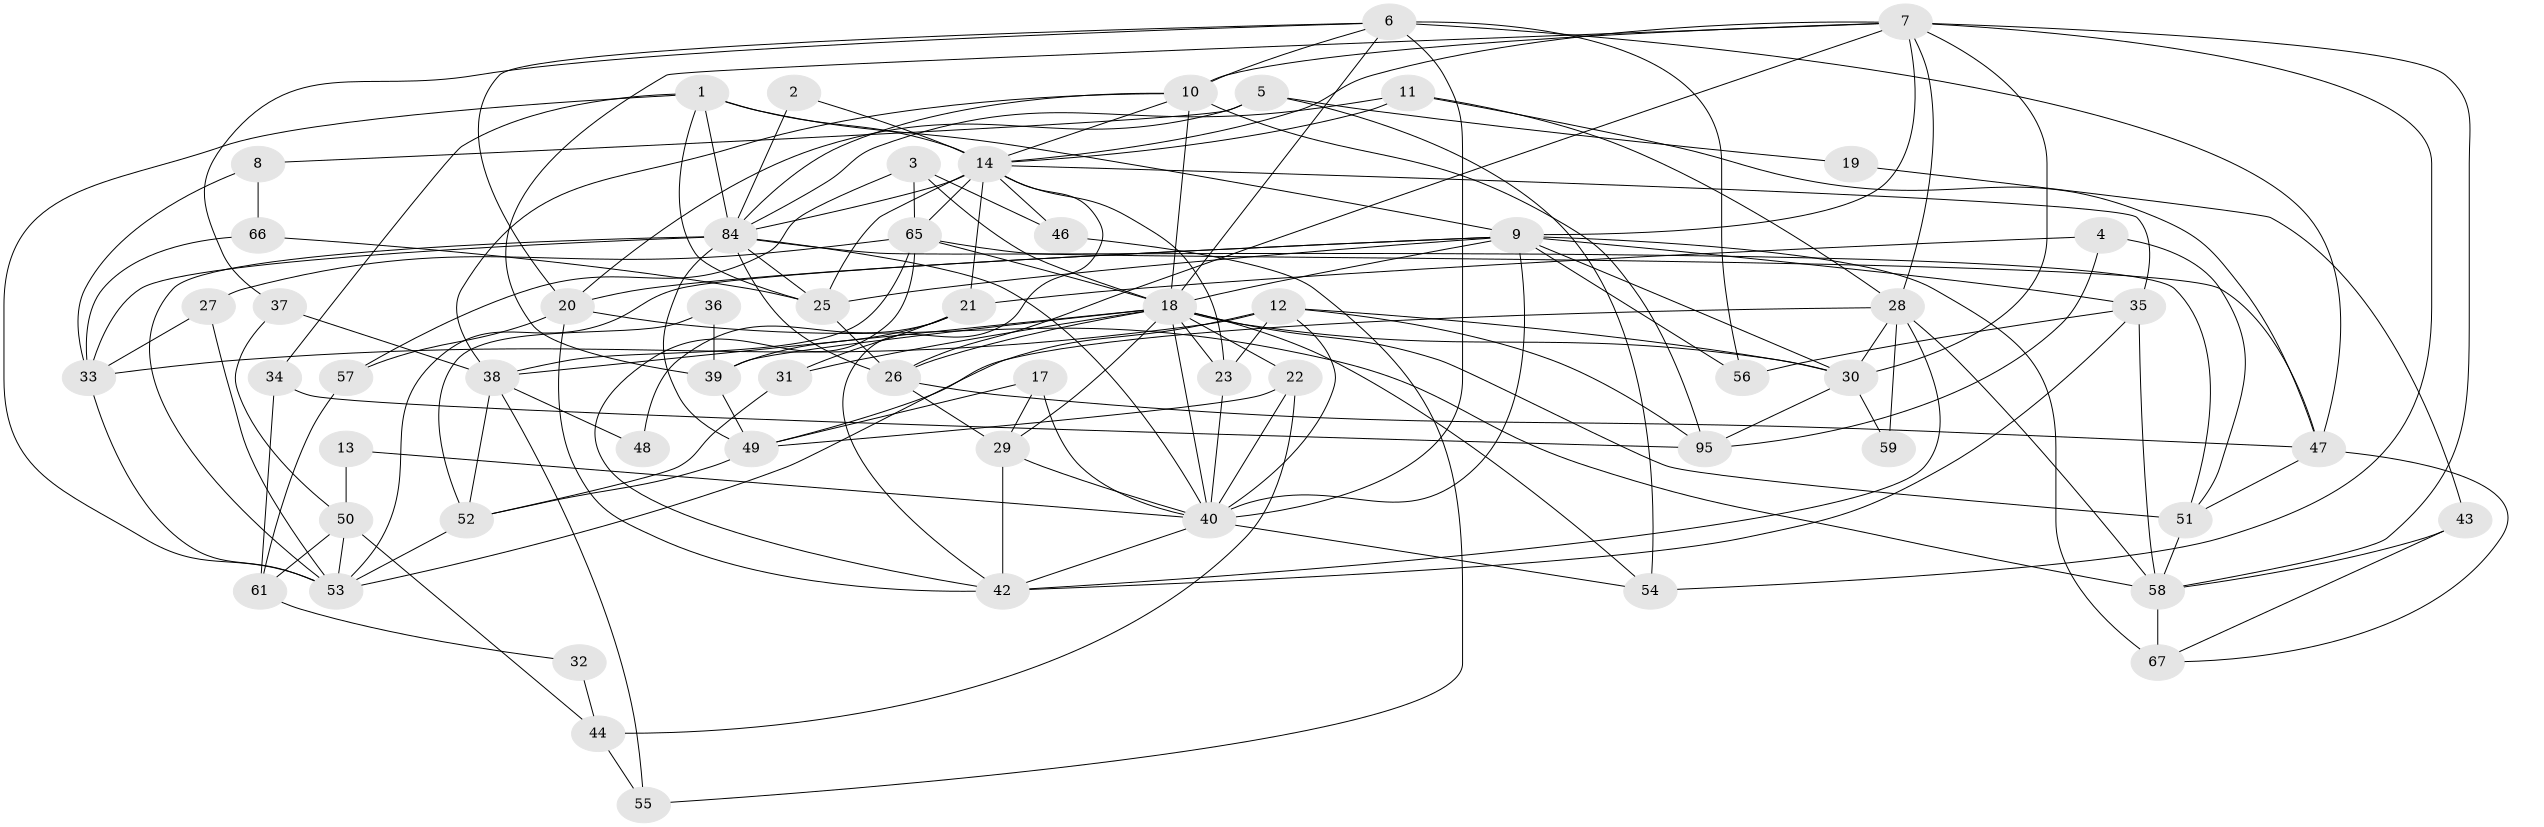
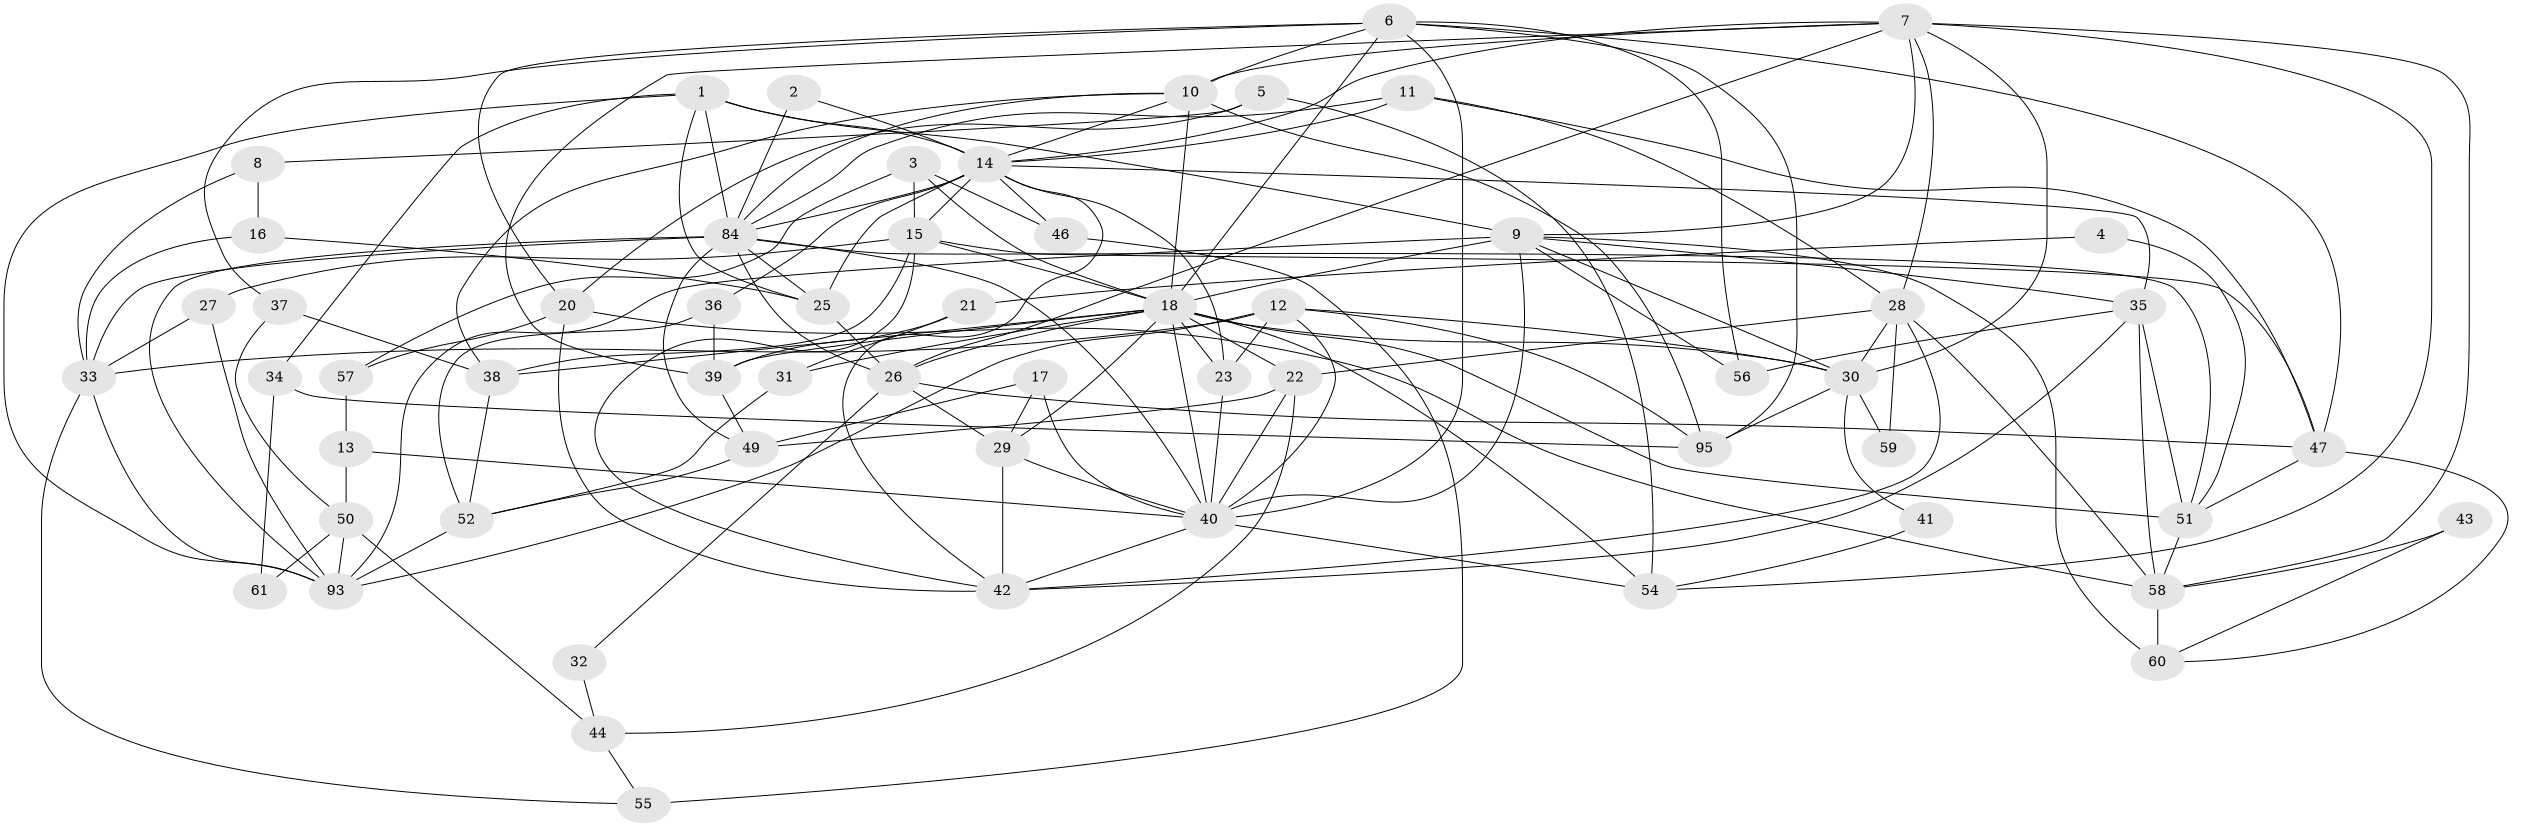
(1851, 164) -> none
(258, 235) -> (258, 235)
(915, 235) -> (915, 235)
(977, 235) -> (841, 220)
(1040, 259) -> none
(1153, 266) -> none
(1315, 325) -> (1541, 348)
(1944, 396) -> (1755, 118)
none -> (2162, 413)
(643, 449) -> none
(290, 480) -> (346, 413)
none -> (1926, 520)
(594, 583) -> (175, 754)
(336, 591) -> (336, 591)
(416, 637) -> (737, 520)
(2158, 663) -> (2158, 663)
